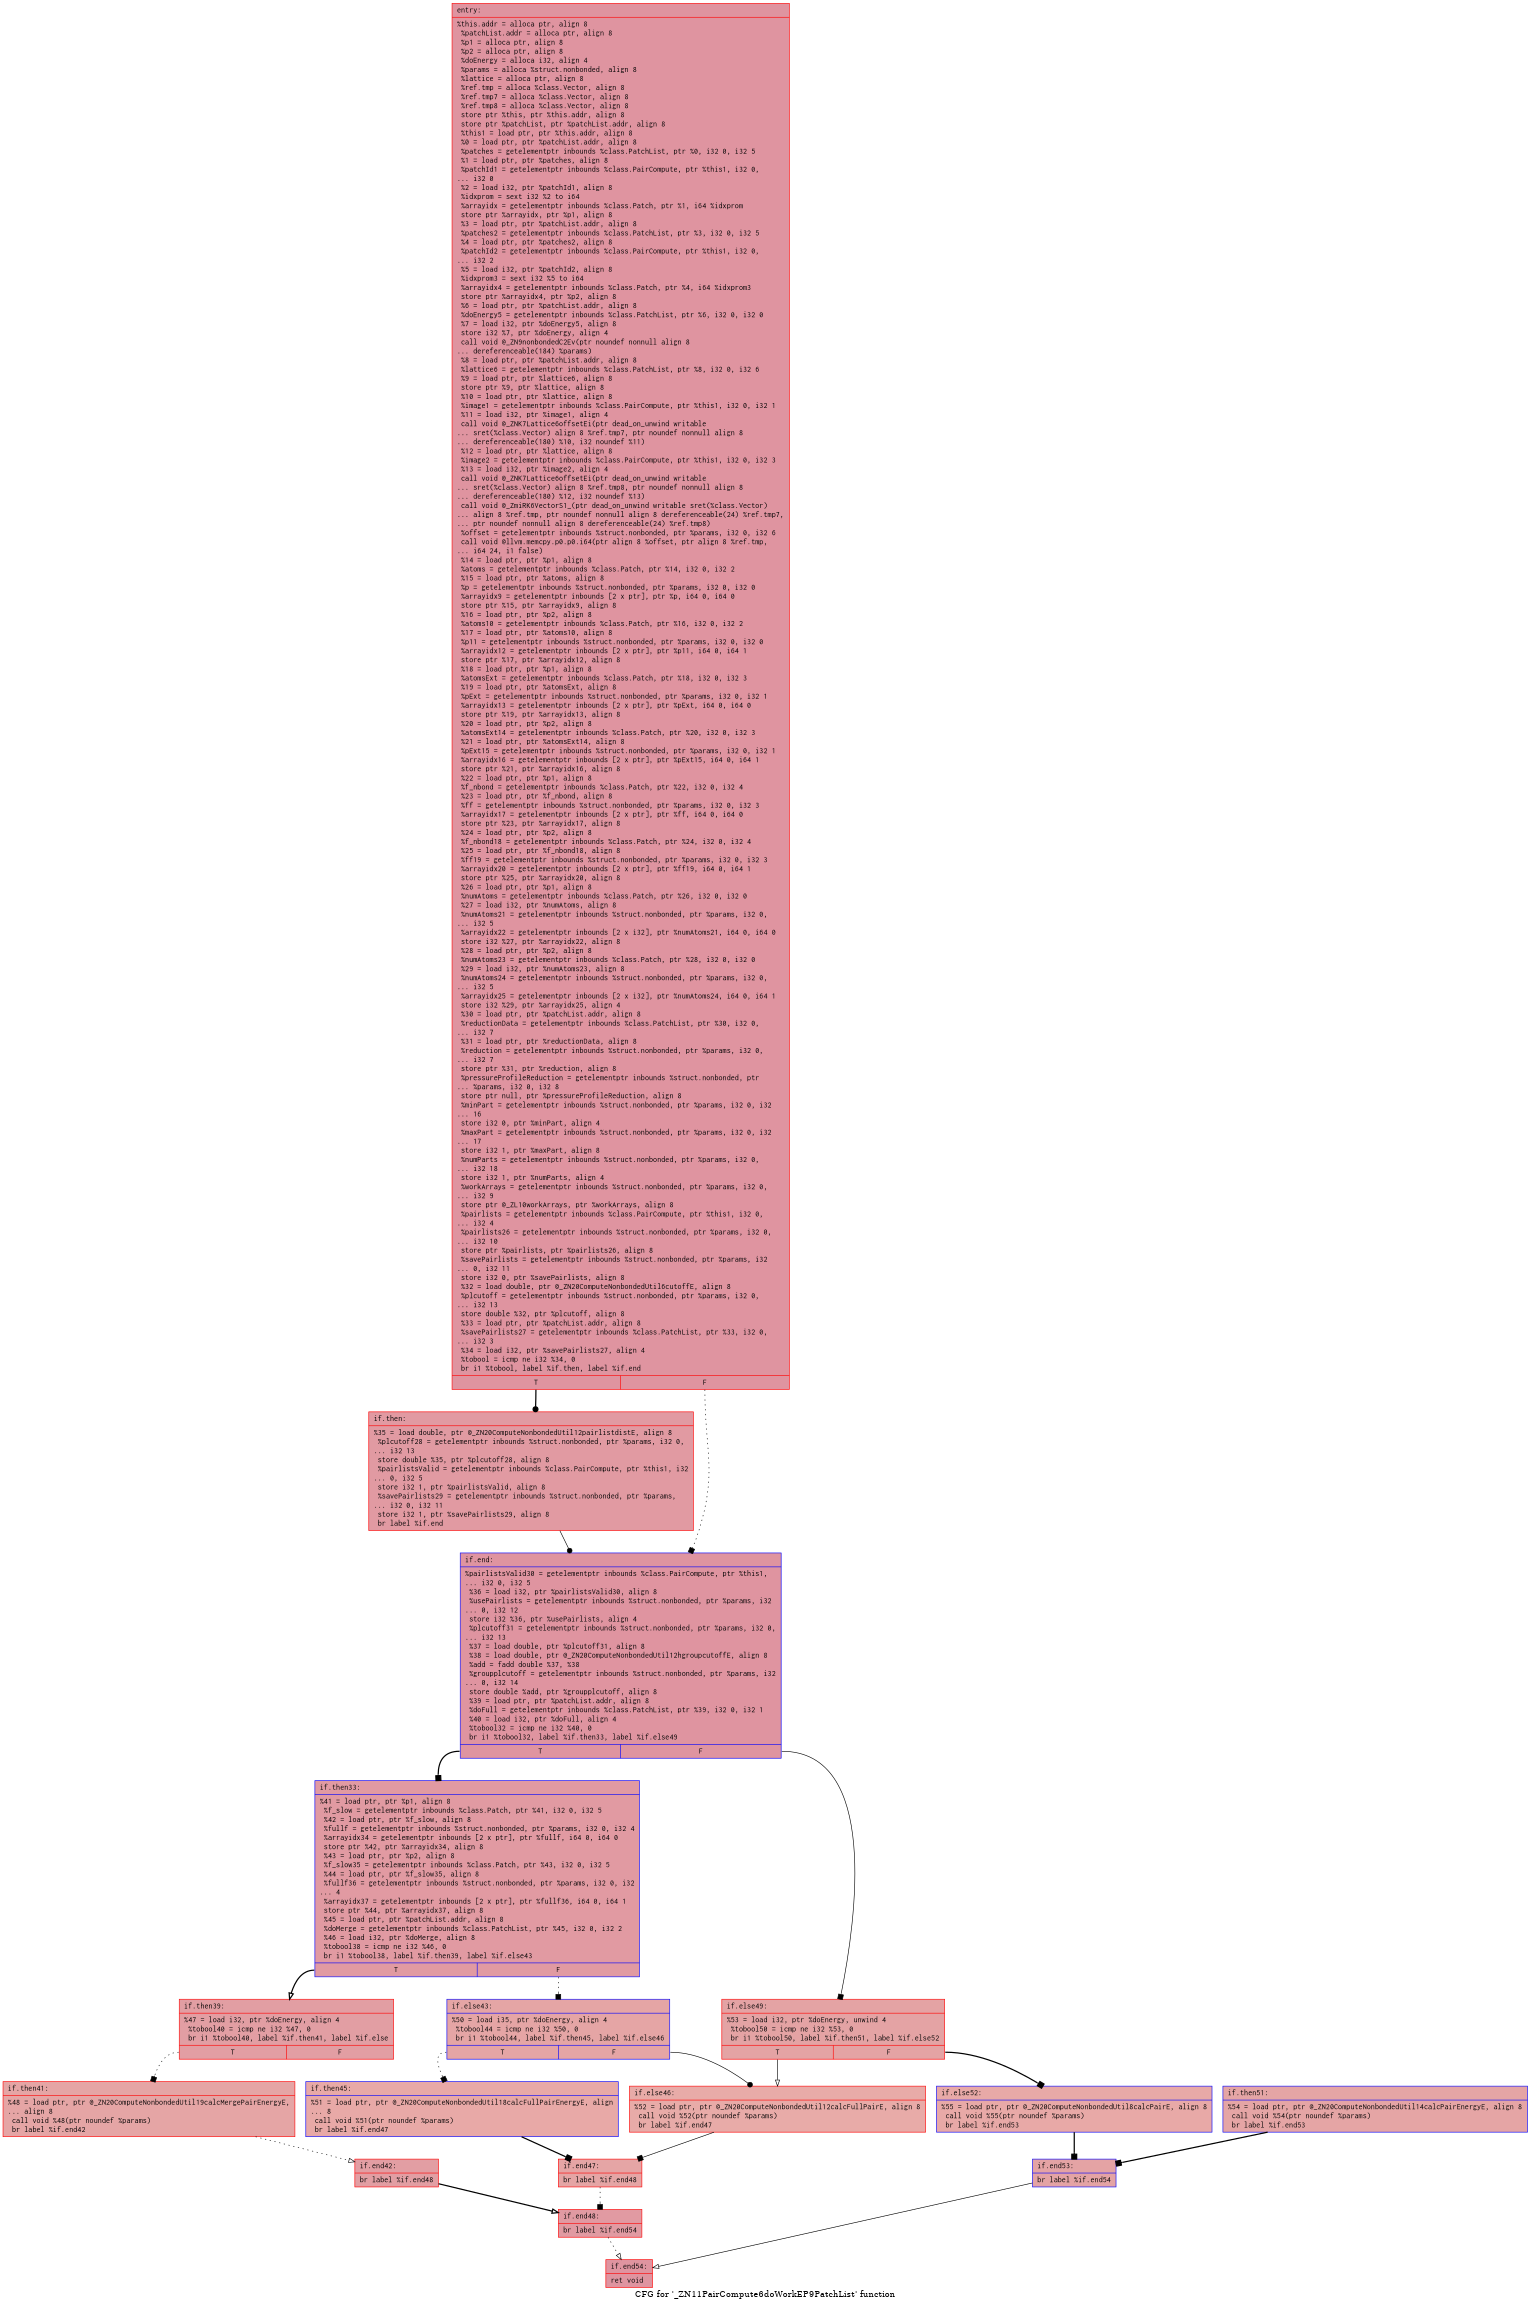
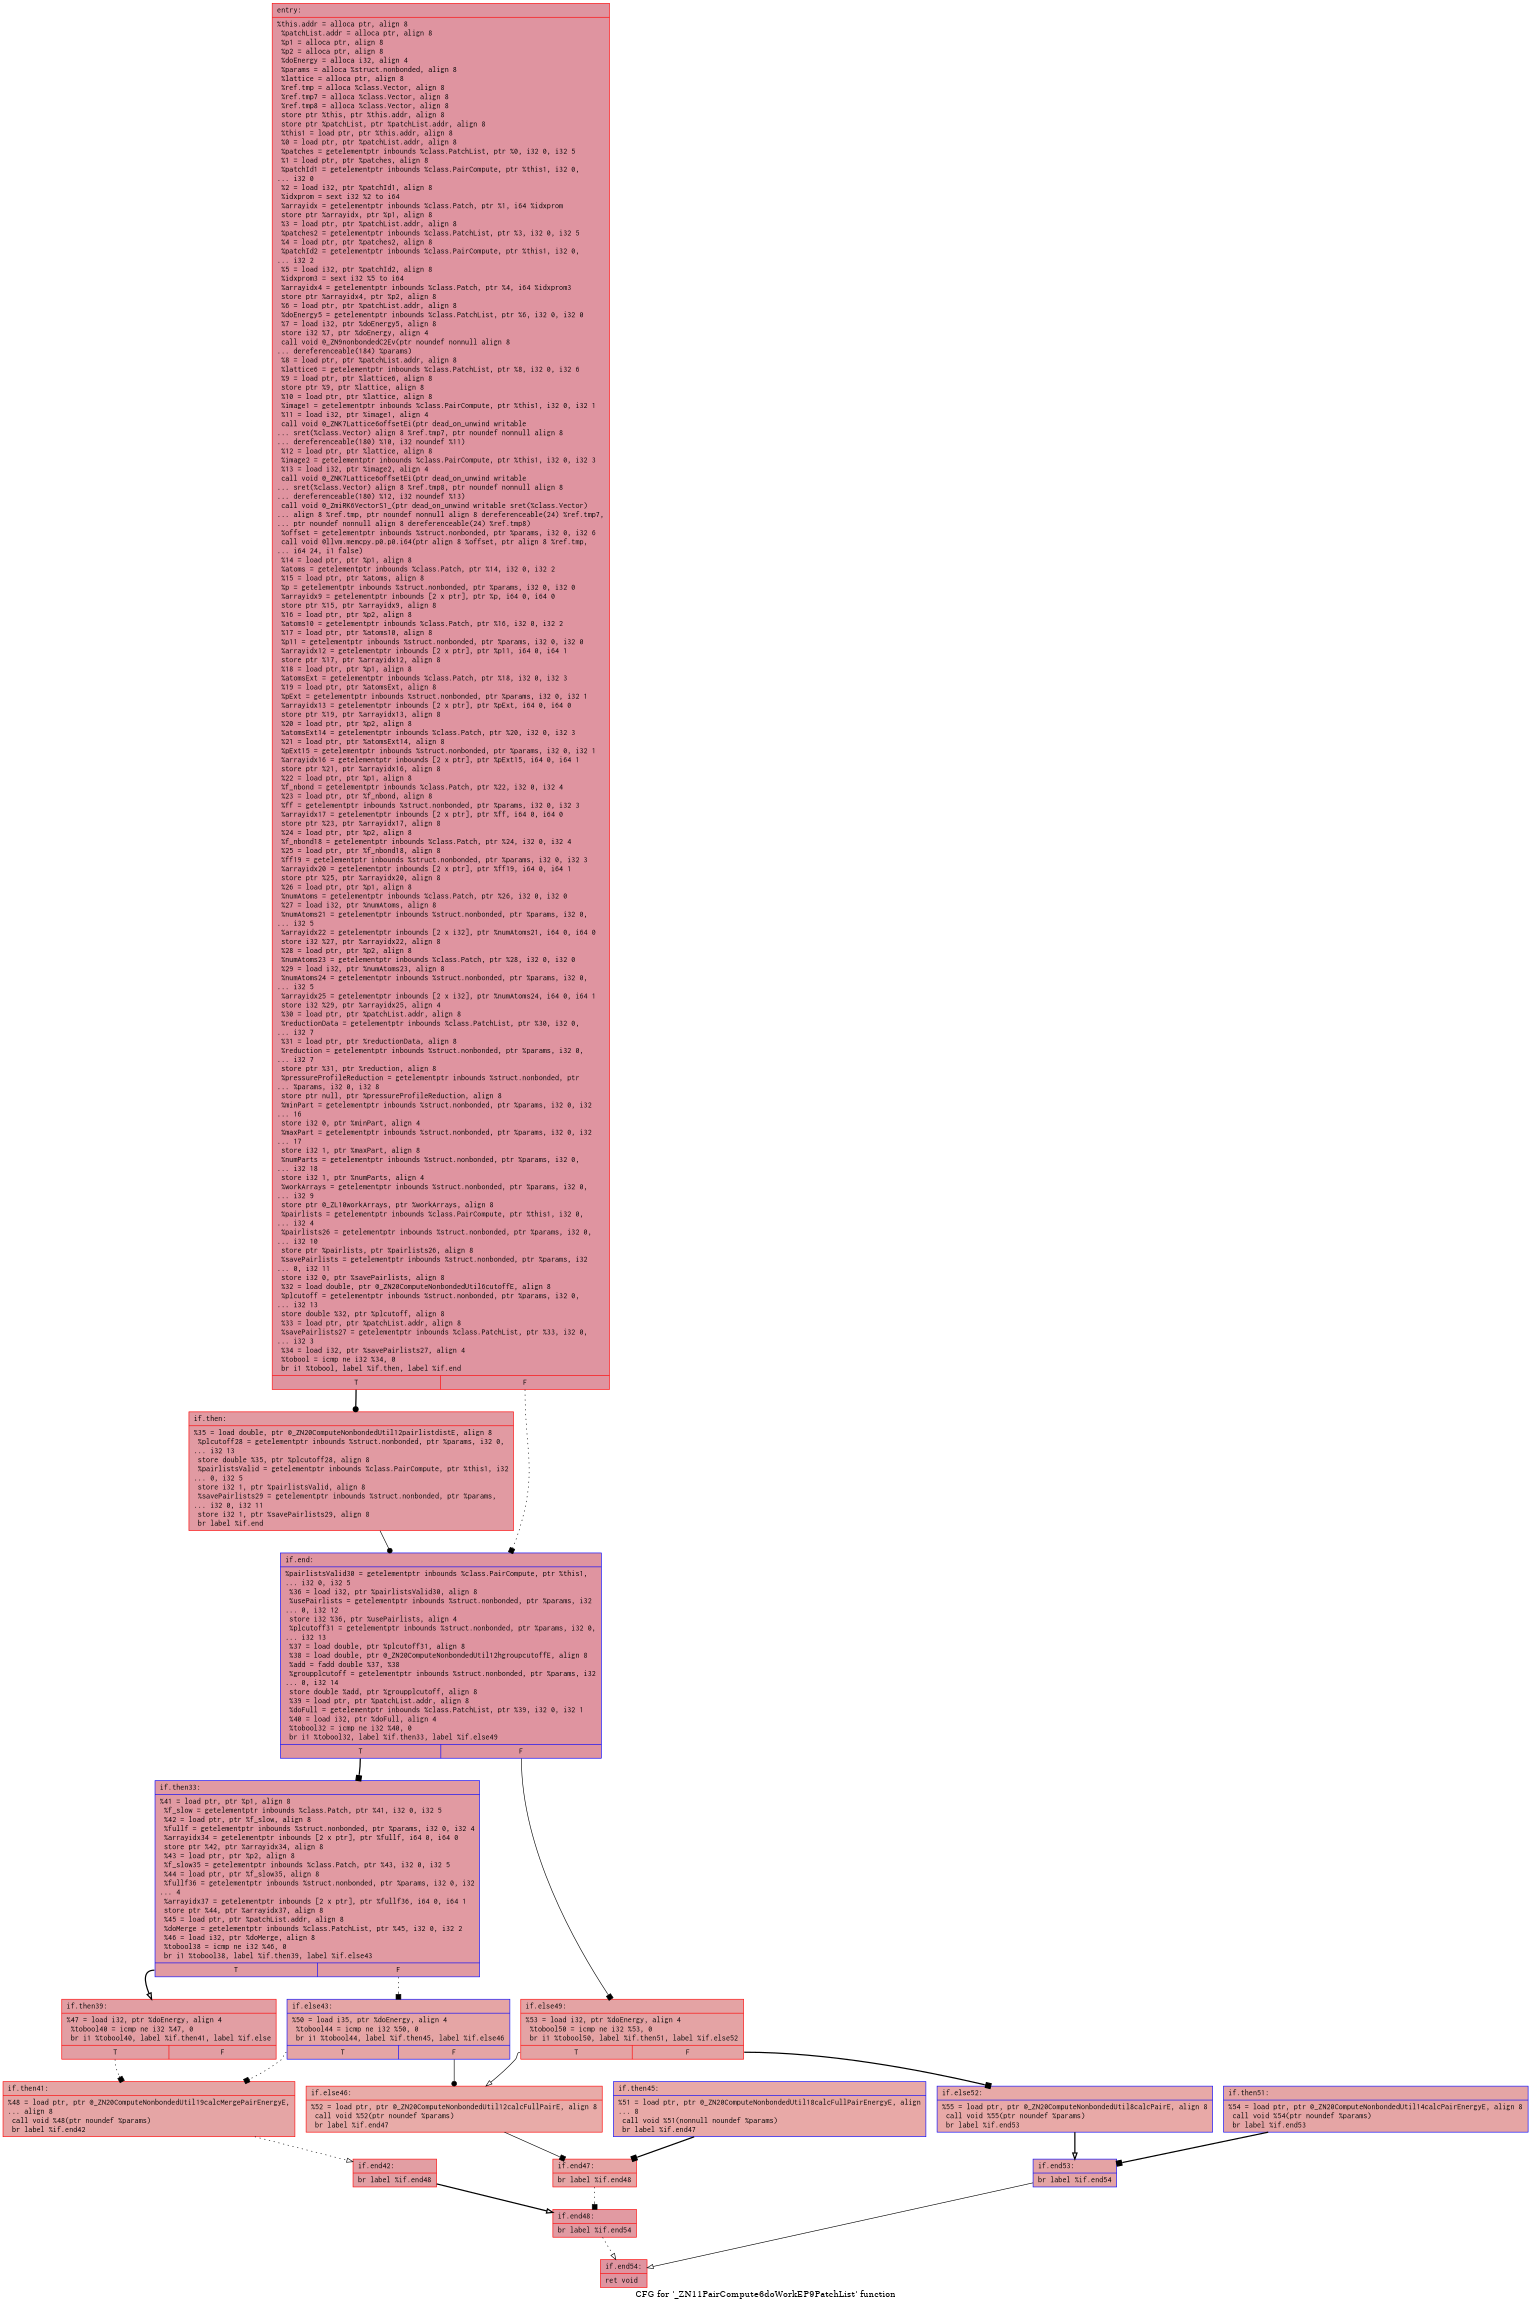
(807, 2020) -> (603, 2020)
(438, 2062) -> (270, 2068)
(382, 2120) -> (698, 2120)
(1074, 2143) -> (1075, 2143)
